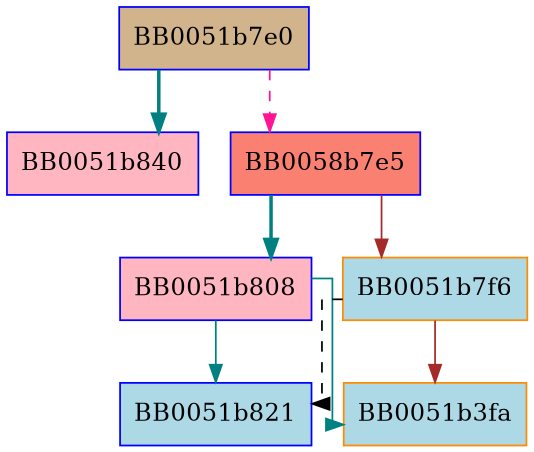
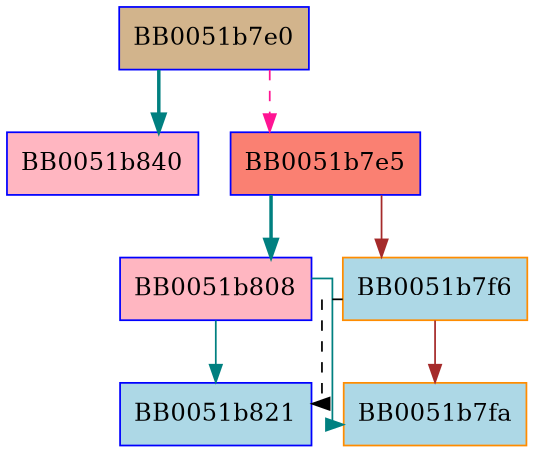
(325, 164) -> (325, 164)
(435, 414) -> (435, 414)
